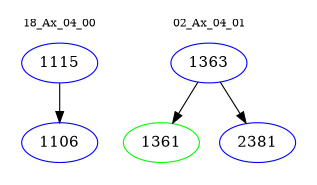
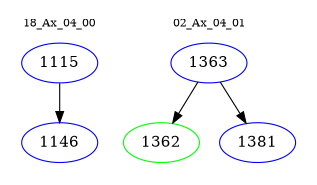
(60, 143) -> (60, 143)
(161, 143) -> (161, 143)
(258, 143) -> (258, 143)
